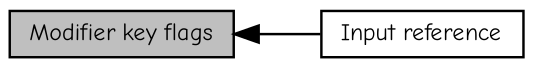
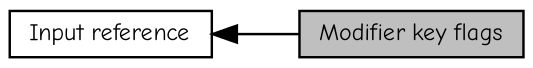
(290, 34) -> (268, 34)
